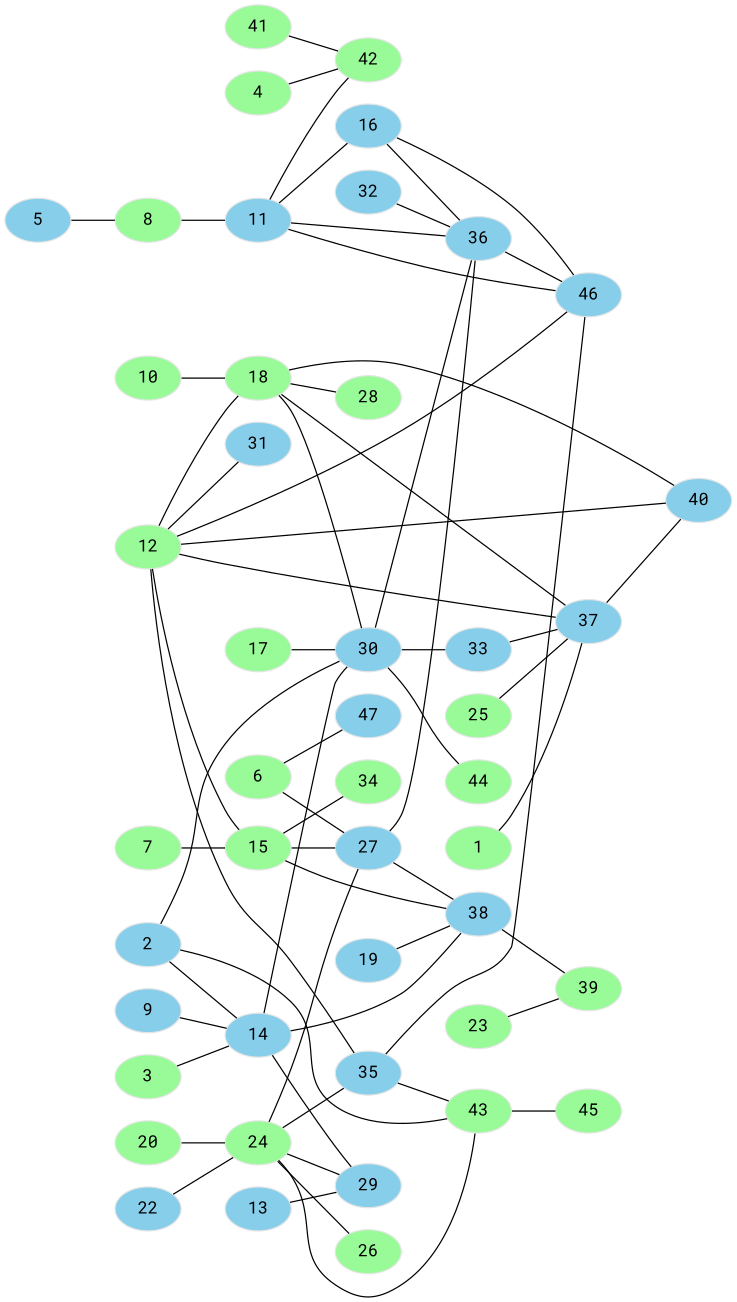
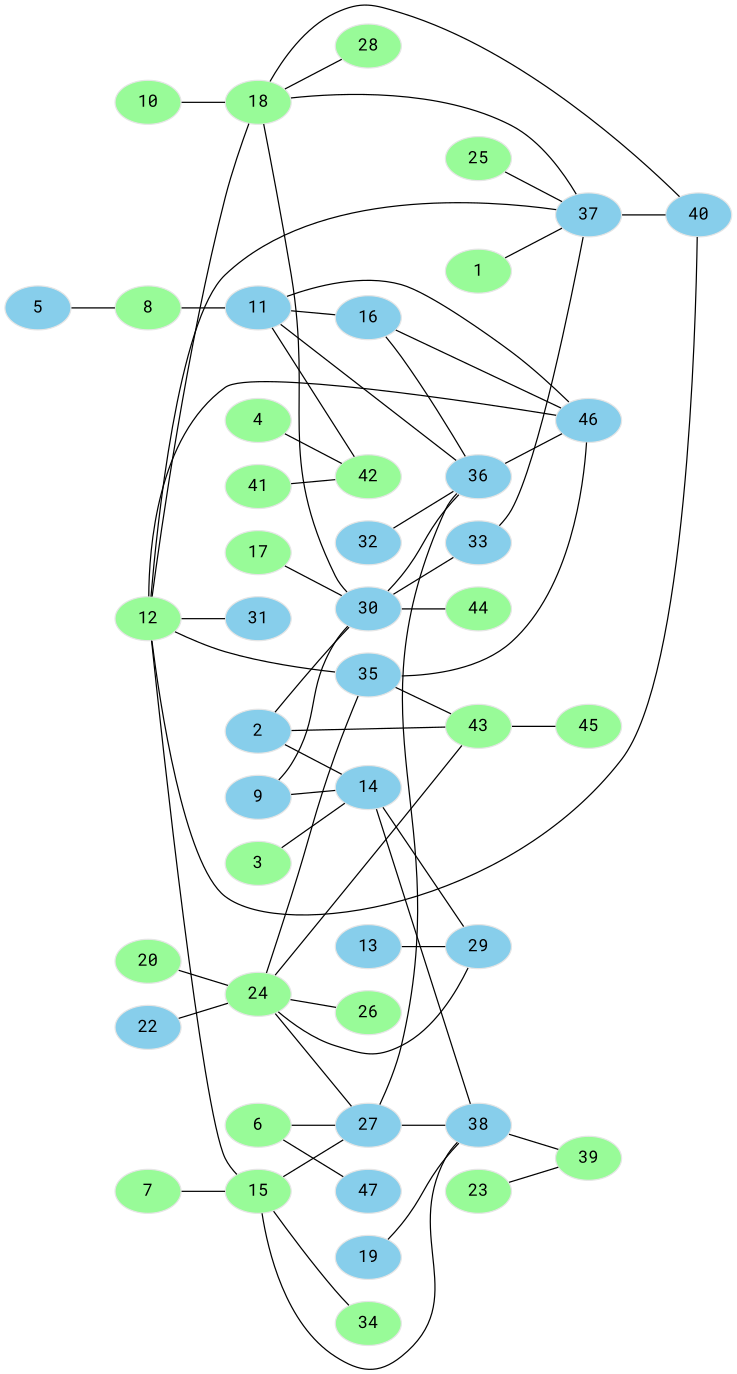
(301, 838) -> (313, 703)
